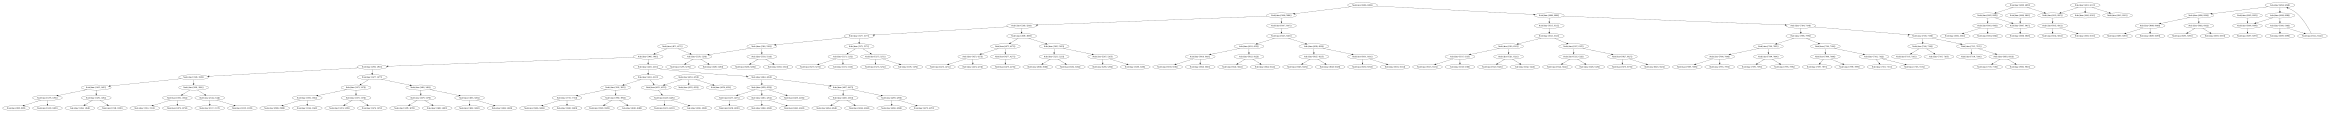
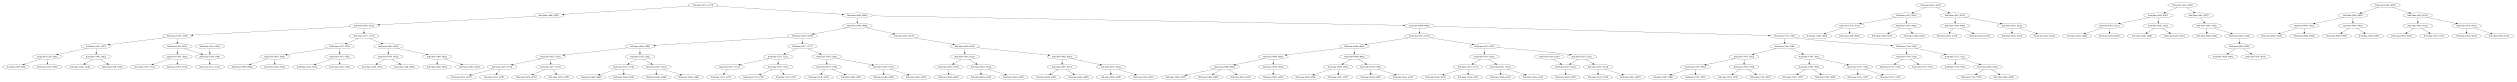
(2070, 10) -> (2418, 20)
(2302, 19) -> (1388, 41)
(2020, 20) -> (2345, 31)
(2248, 20) -> (1323, 72)
(2191, 30) -> (1232, 72)
(684, 51) -> (779, 10)
(1566, 61) -> (1557, 61)
(648, 67) -> none
(810, 67) -> none
(1168, 67) -> none
none -> (559, 77)
(673, 82) -> (1983, 20)
(777, 92) -> (2094, 31)
(867, 93) -> (2239, 40)
(225, 103) -> (210, 51)
